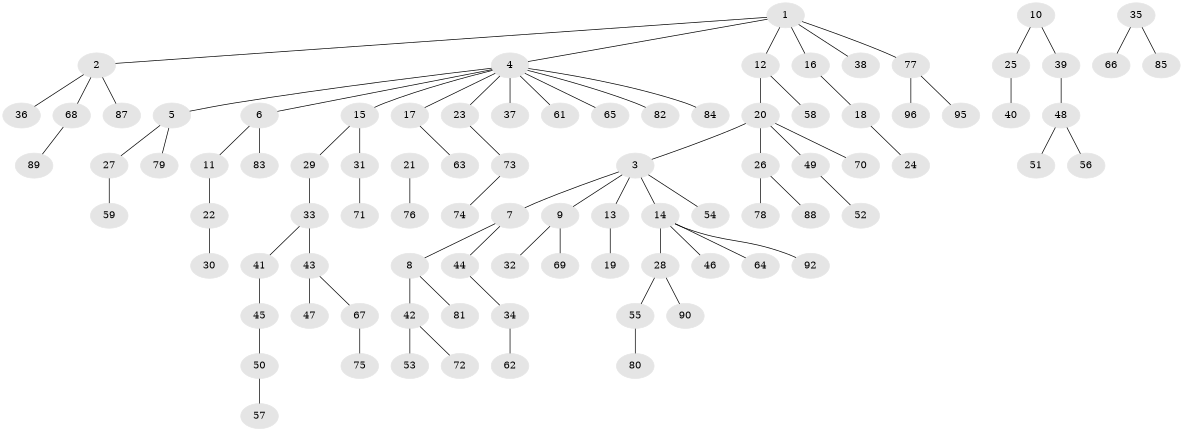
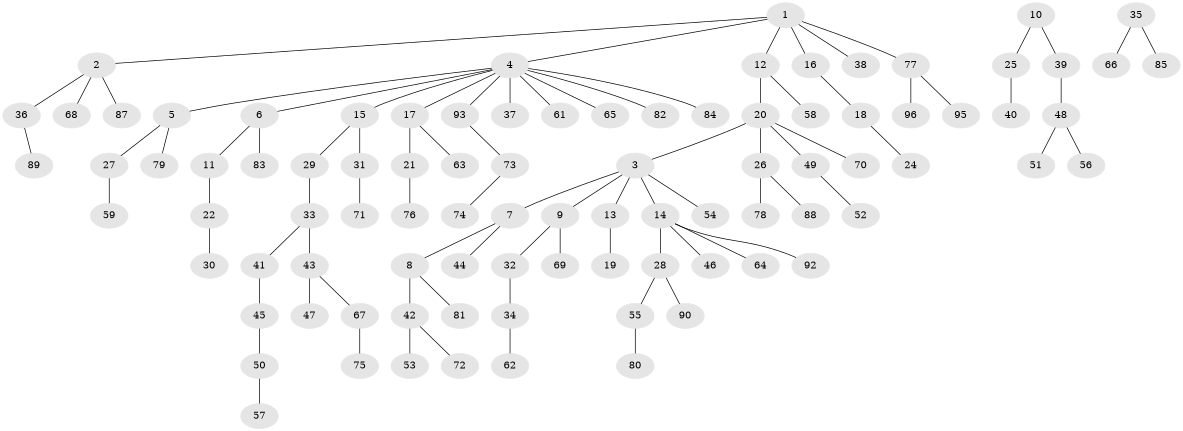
(460, 116) -> (460, 116)
(53, 141) -> (28, 141)
none -> (410, 141)
(485, 291) -> (510, 291)
